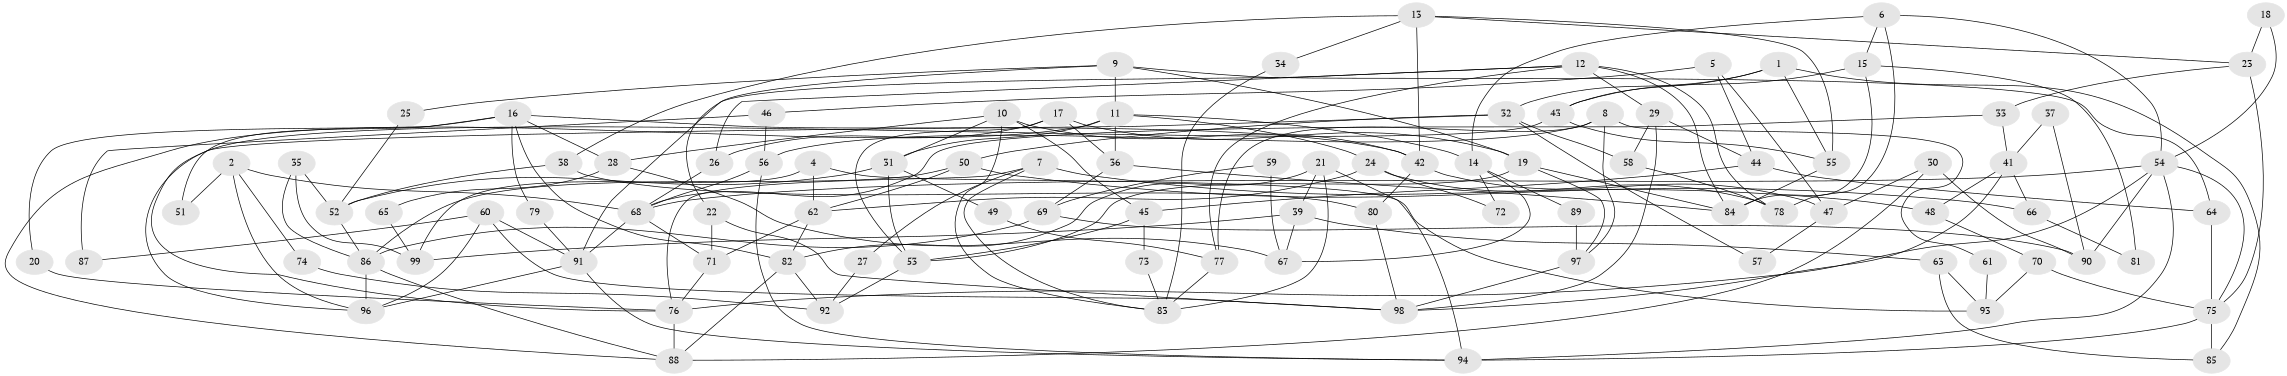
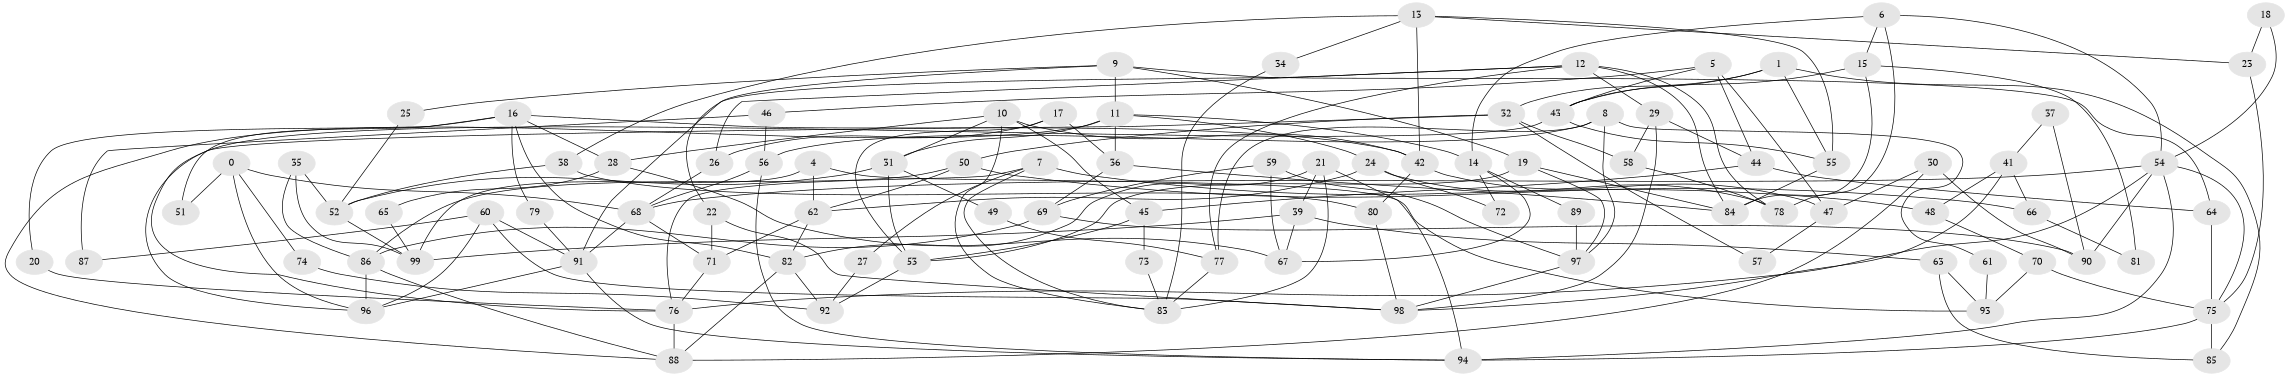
none -> (1632, 85)
(2001, 114) -> none
(1291, 136) -> none
(232, 163) -> (232, 163)
none -> (1426, 202)
(350, 237) -> (375, 237)
